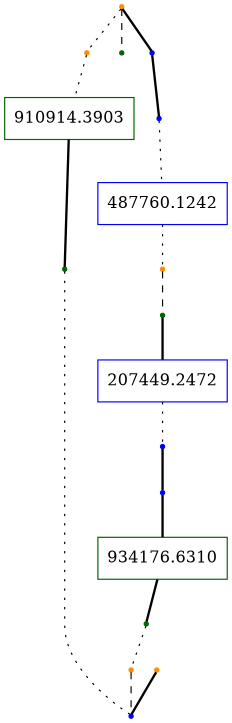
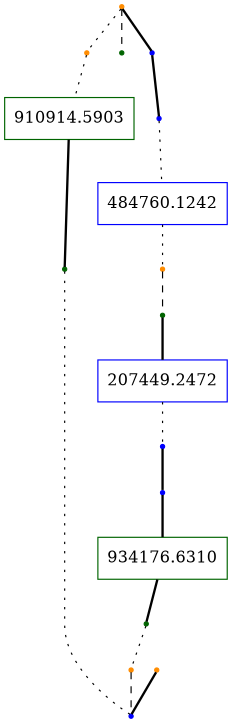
(69, 119) -> (69, 119)
(163, 204) -> (163, 204)
